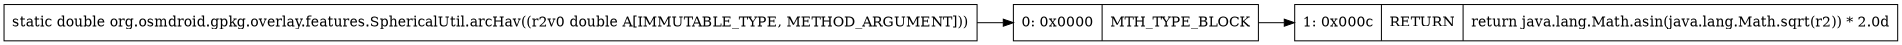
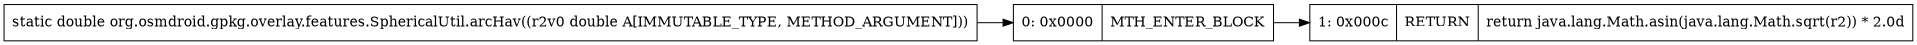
(1180, 22) -> (1188, 22)
